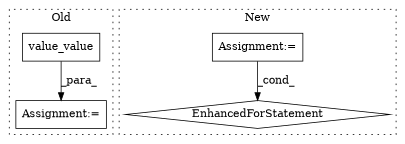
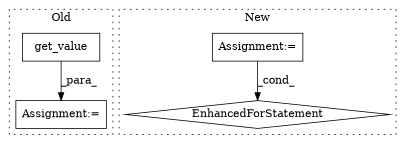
(61, 47) -> (61, 47)
